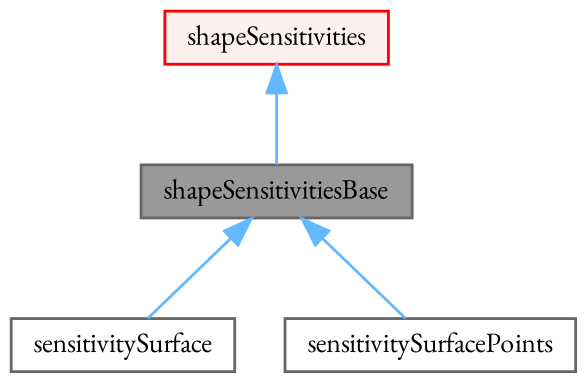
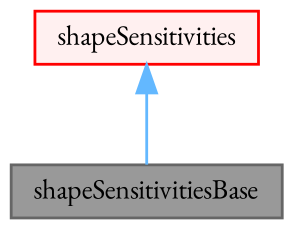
(123, 345) -> none
(430, 345) -> none
